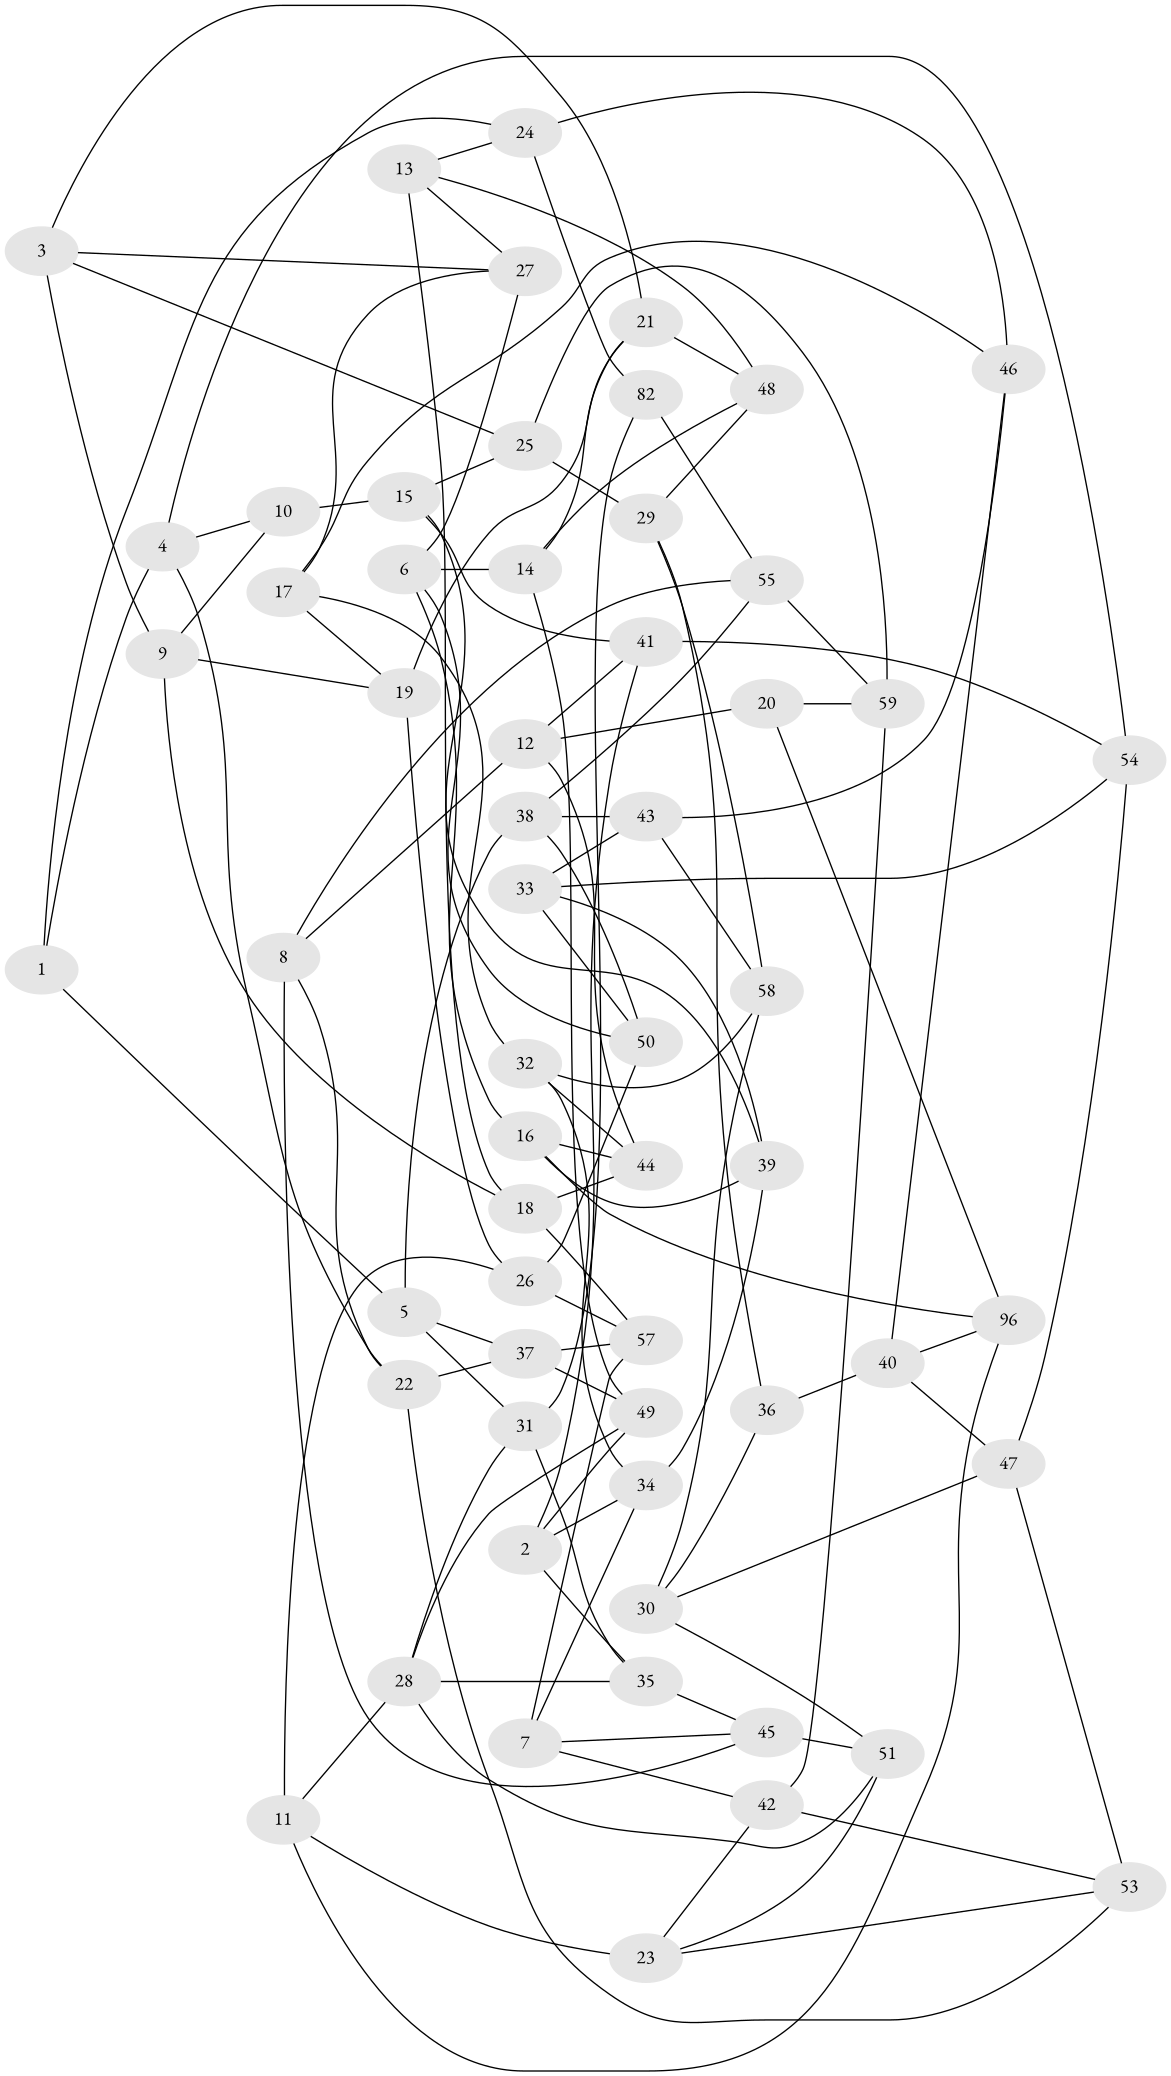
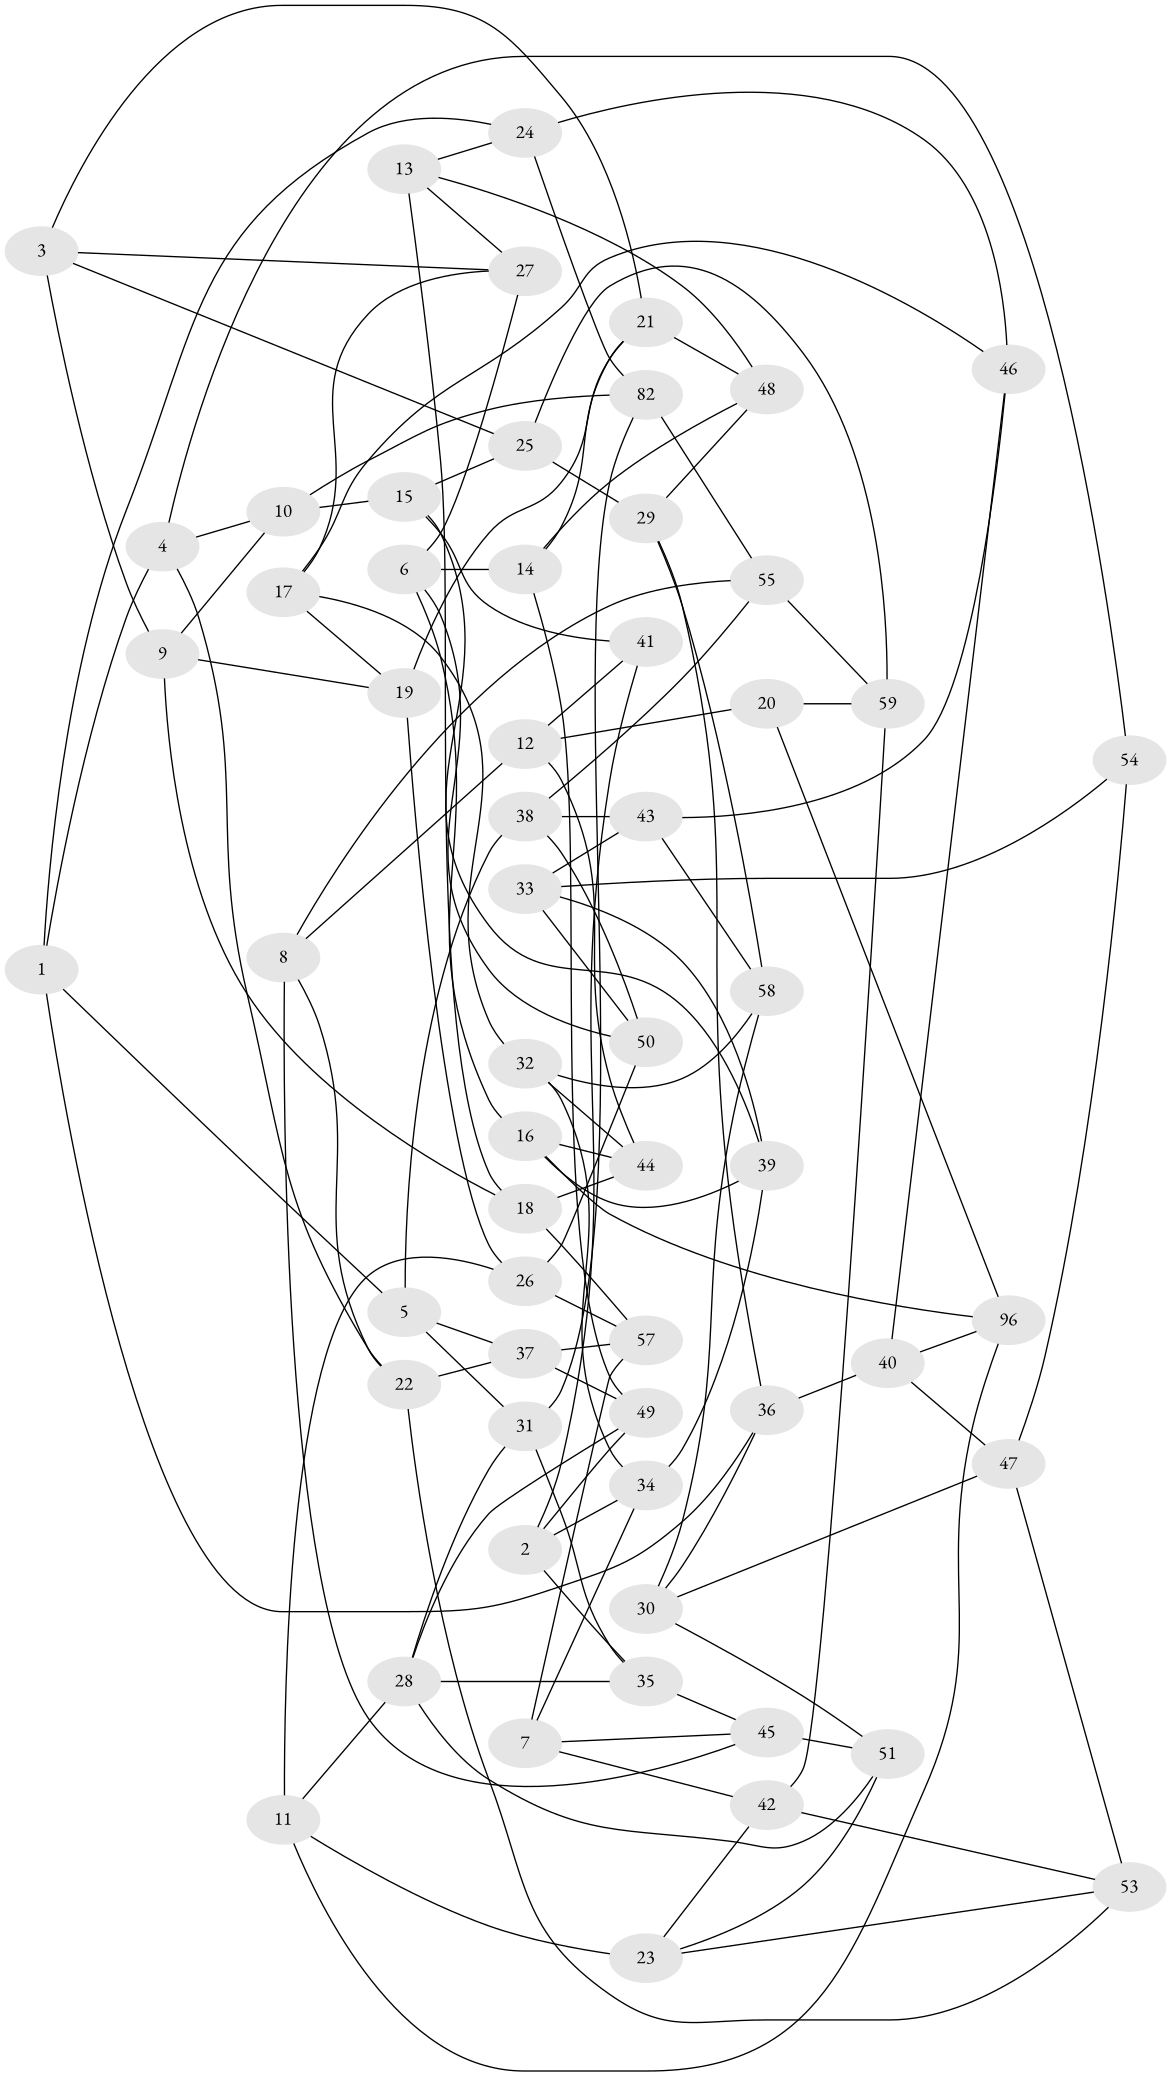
none -> (475, 413)
(900, 662) -> none
none -> (221, 1572)
